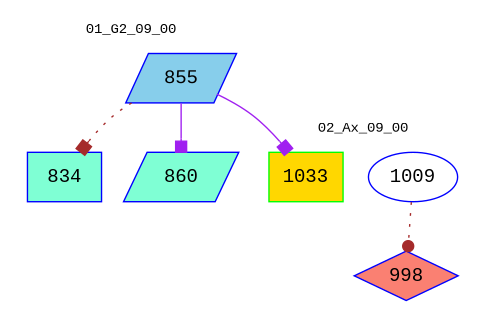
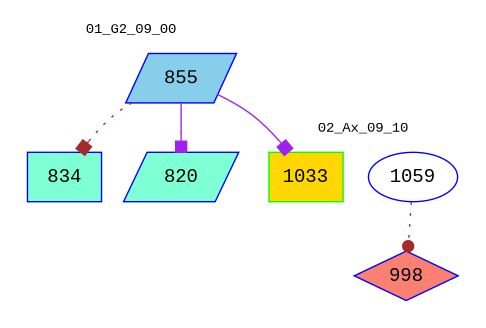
(364, 128) -> (364, 128)
(181, 177) -> (181, 177)
(413, 177) -> (413, 177)
